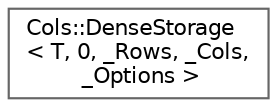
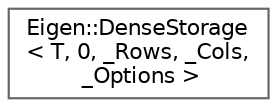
(139, 53) -> (139, 53)
